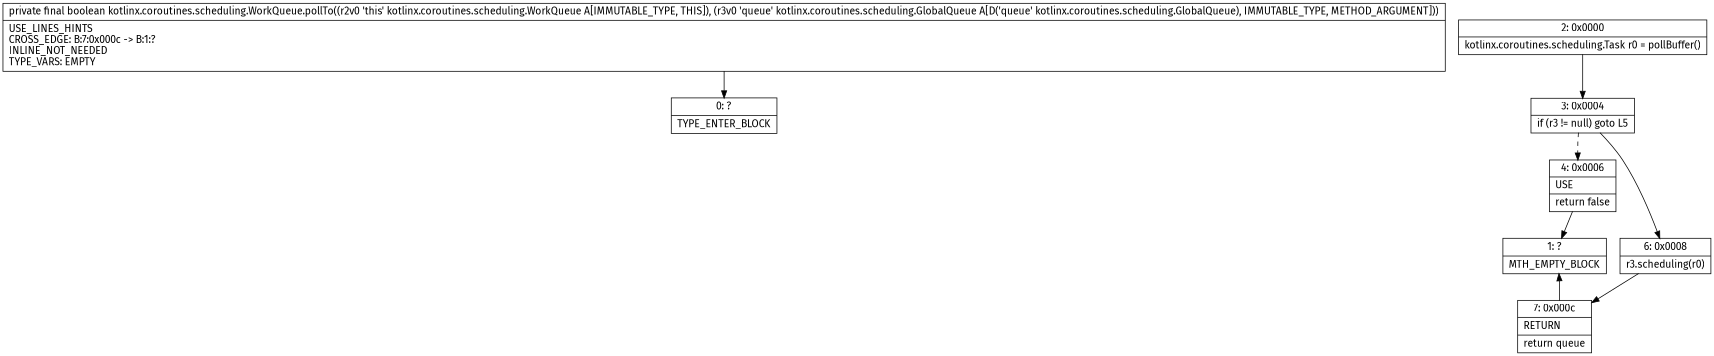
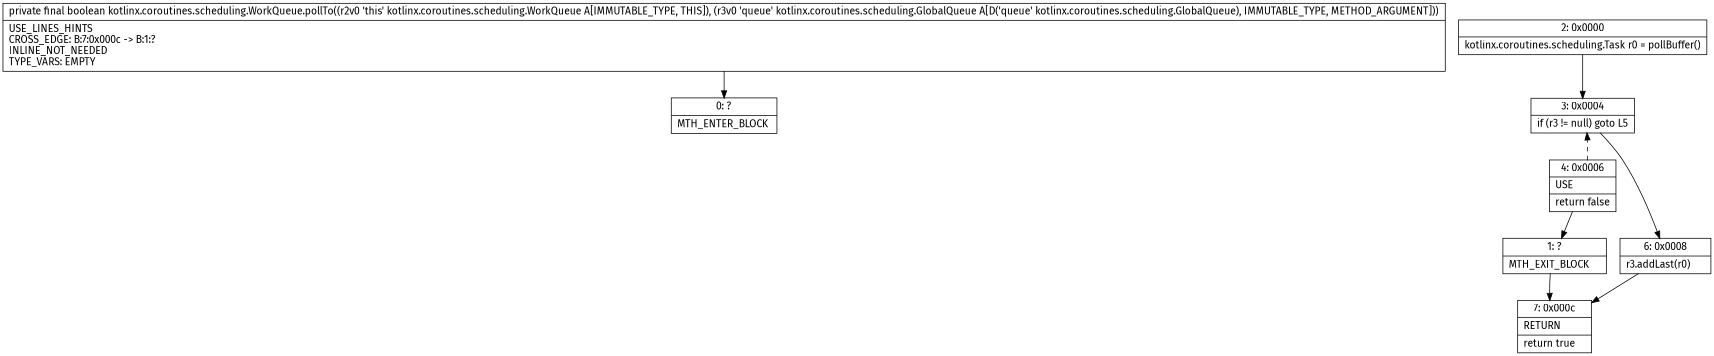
(724, 124) -> (723, 124)
(1578, 143) -> (1588, 150)
(1555, 265) -> (1549, 265)
(1665, 265) -> (1658, 265)
(1560, 291) -> (1550, 283)
(1555, 344) -> (1549, 344)
